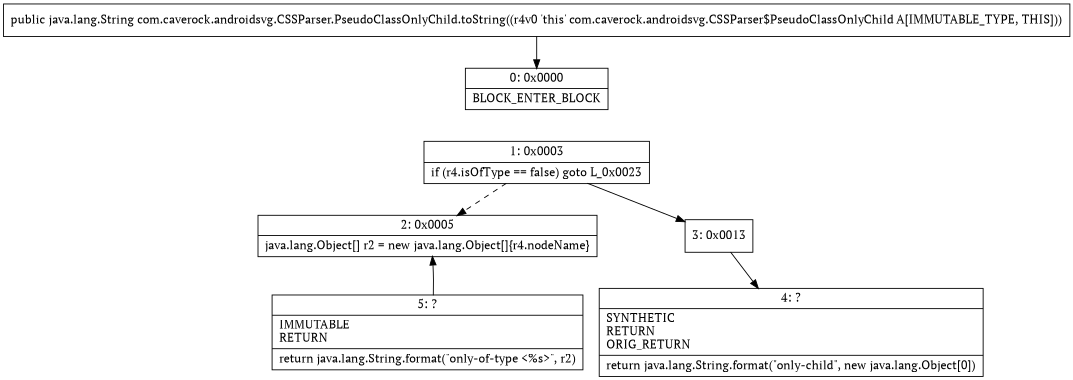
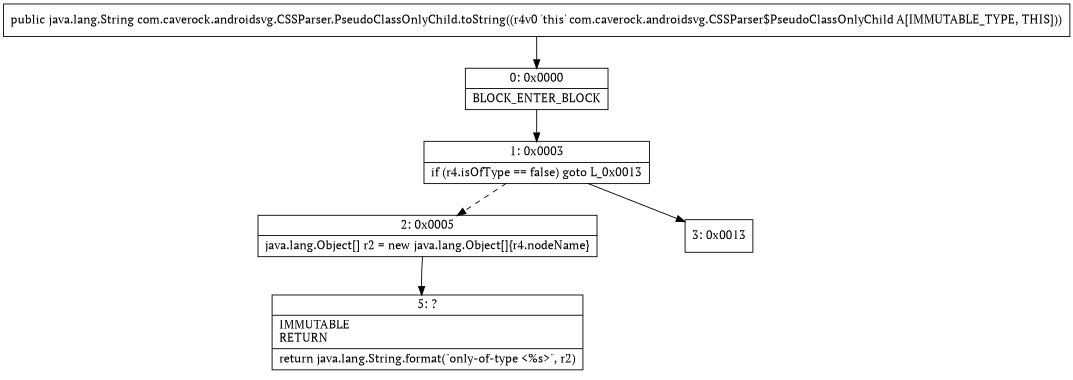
none -> (537, 121)
(537, 173) -> (537, 173)
(433, 280) -> (422, 271)
(791, 332) -> none
